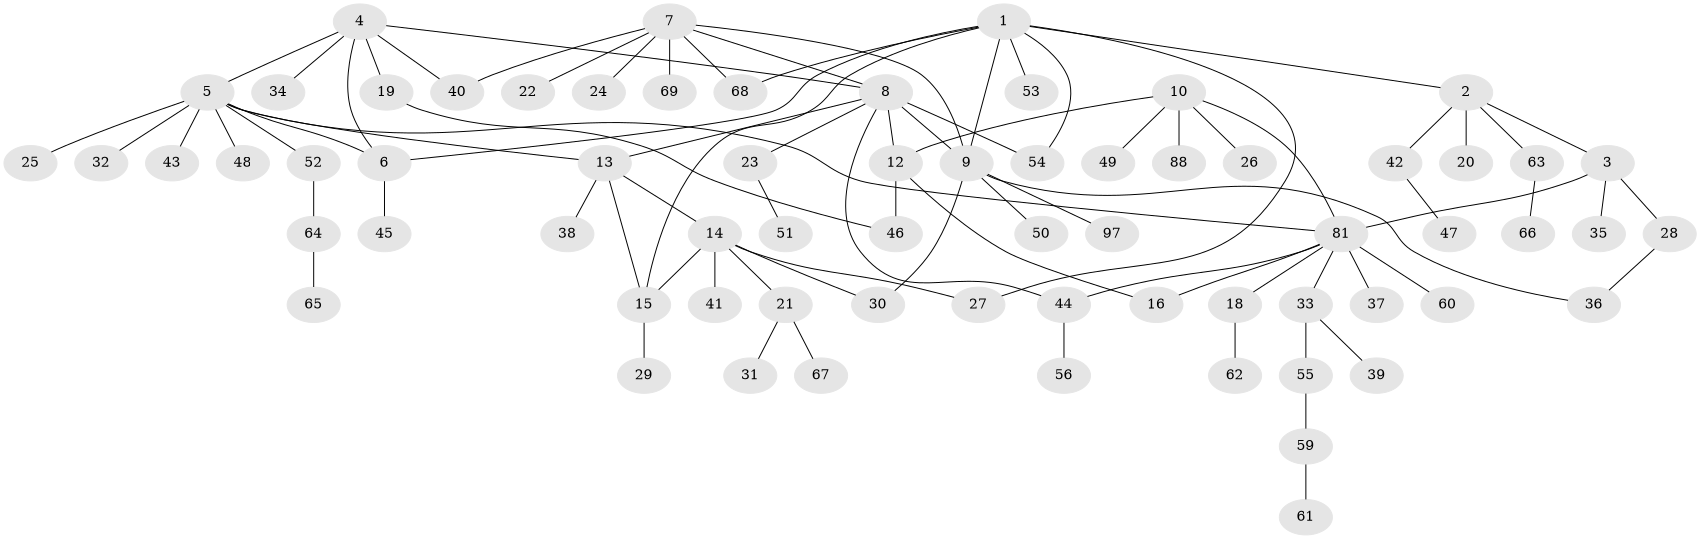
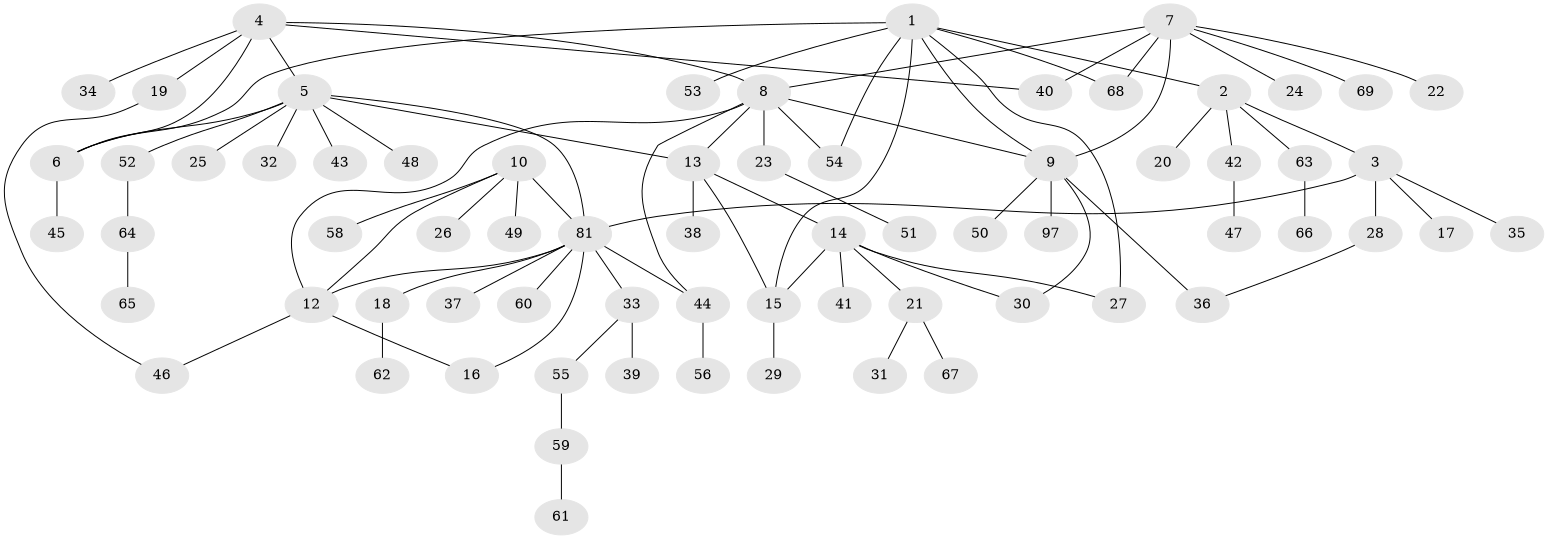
(1179, 163) -> (335, 234)
none -> (1446, 234)
none -> (448, 269)
